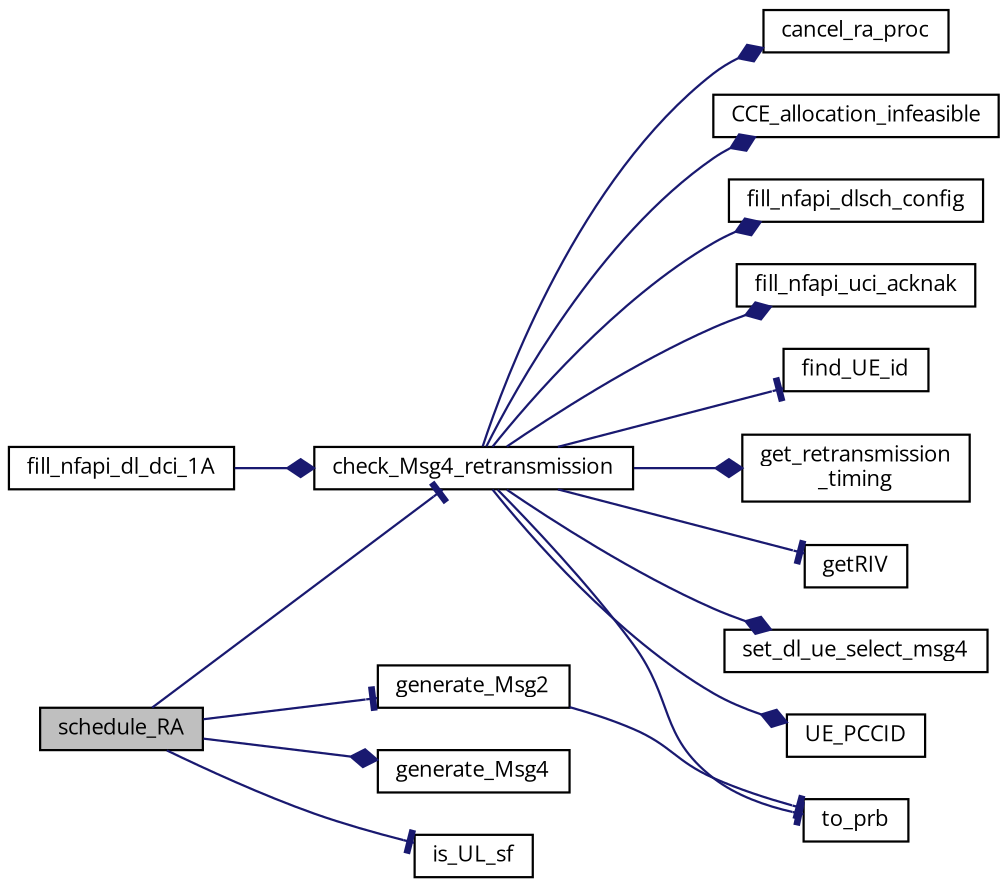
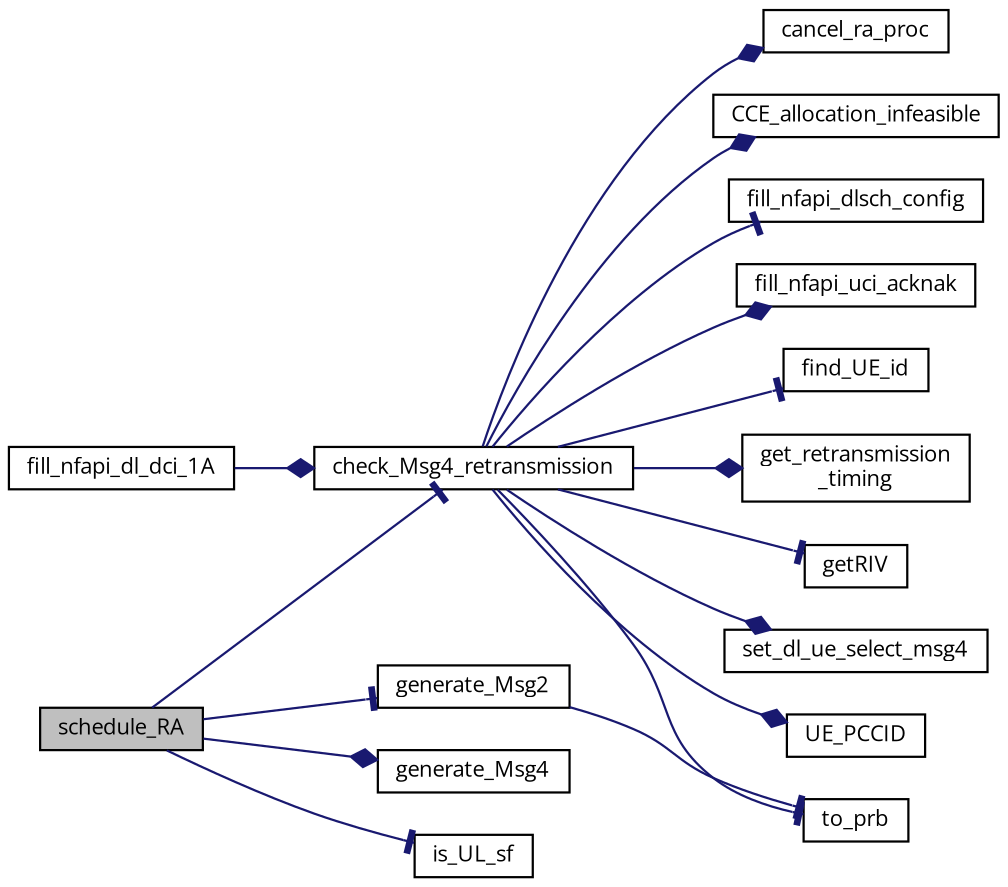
(603, 327) -> (609, 322)
